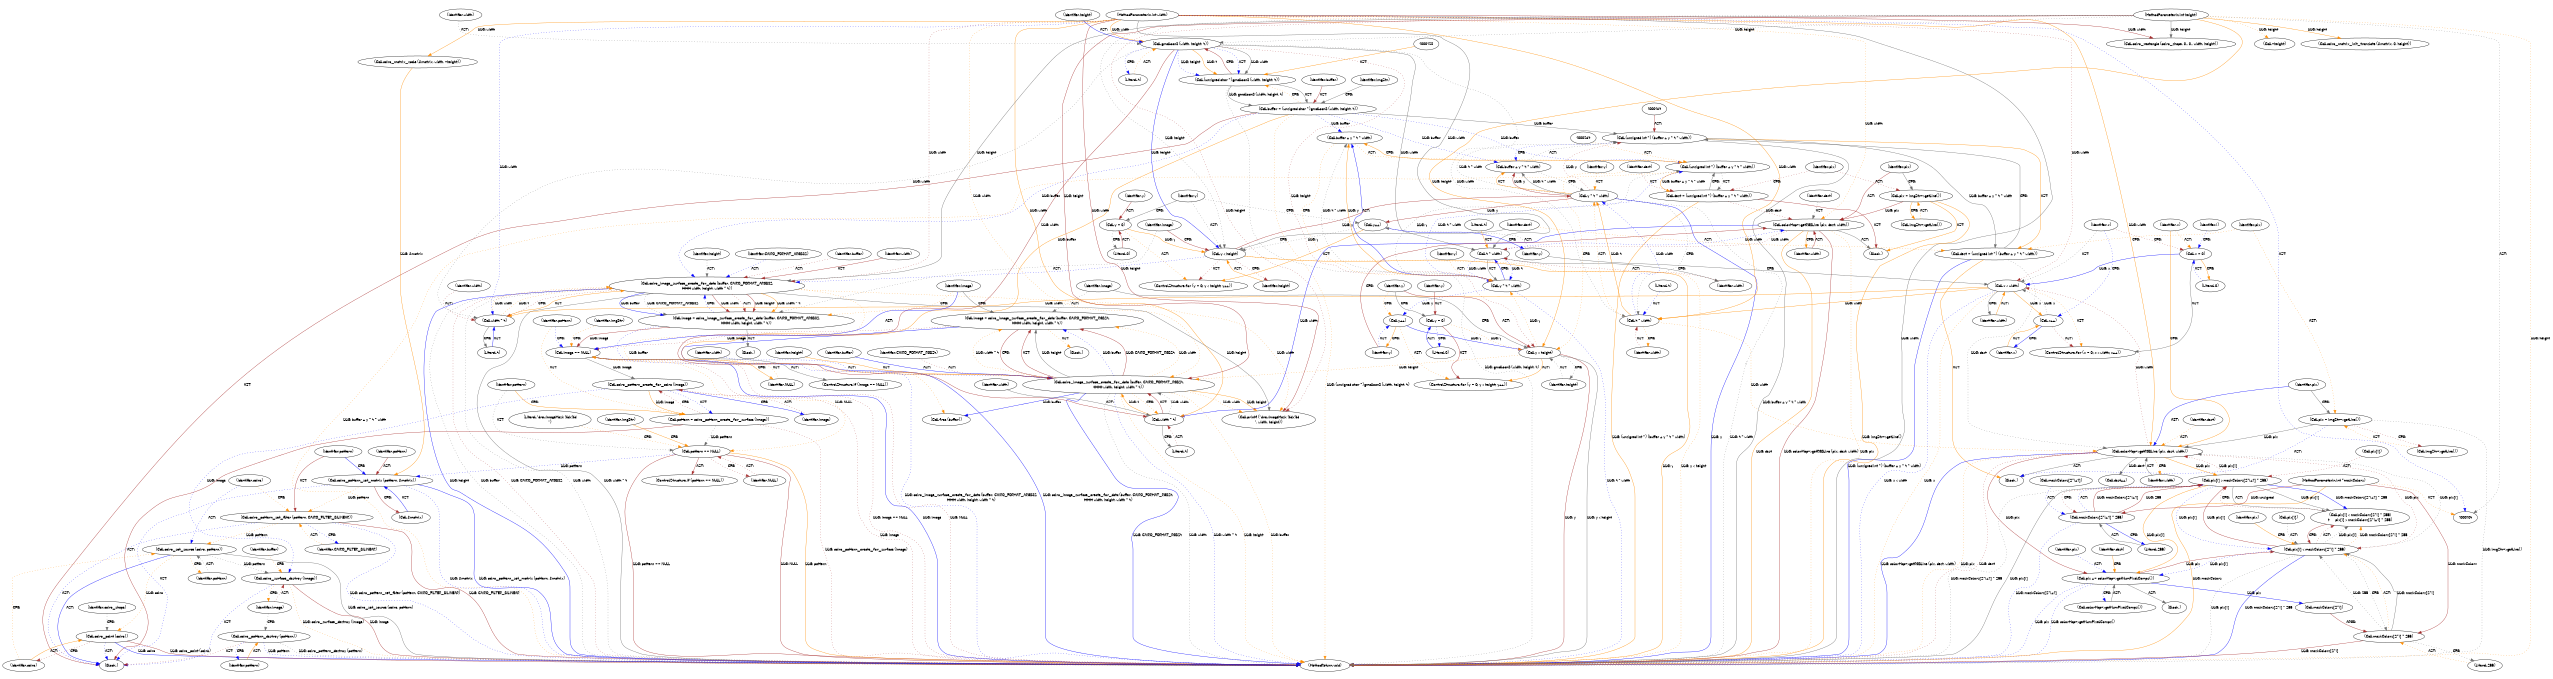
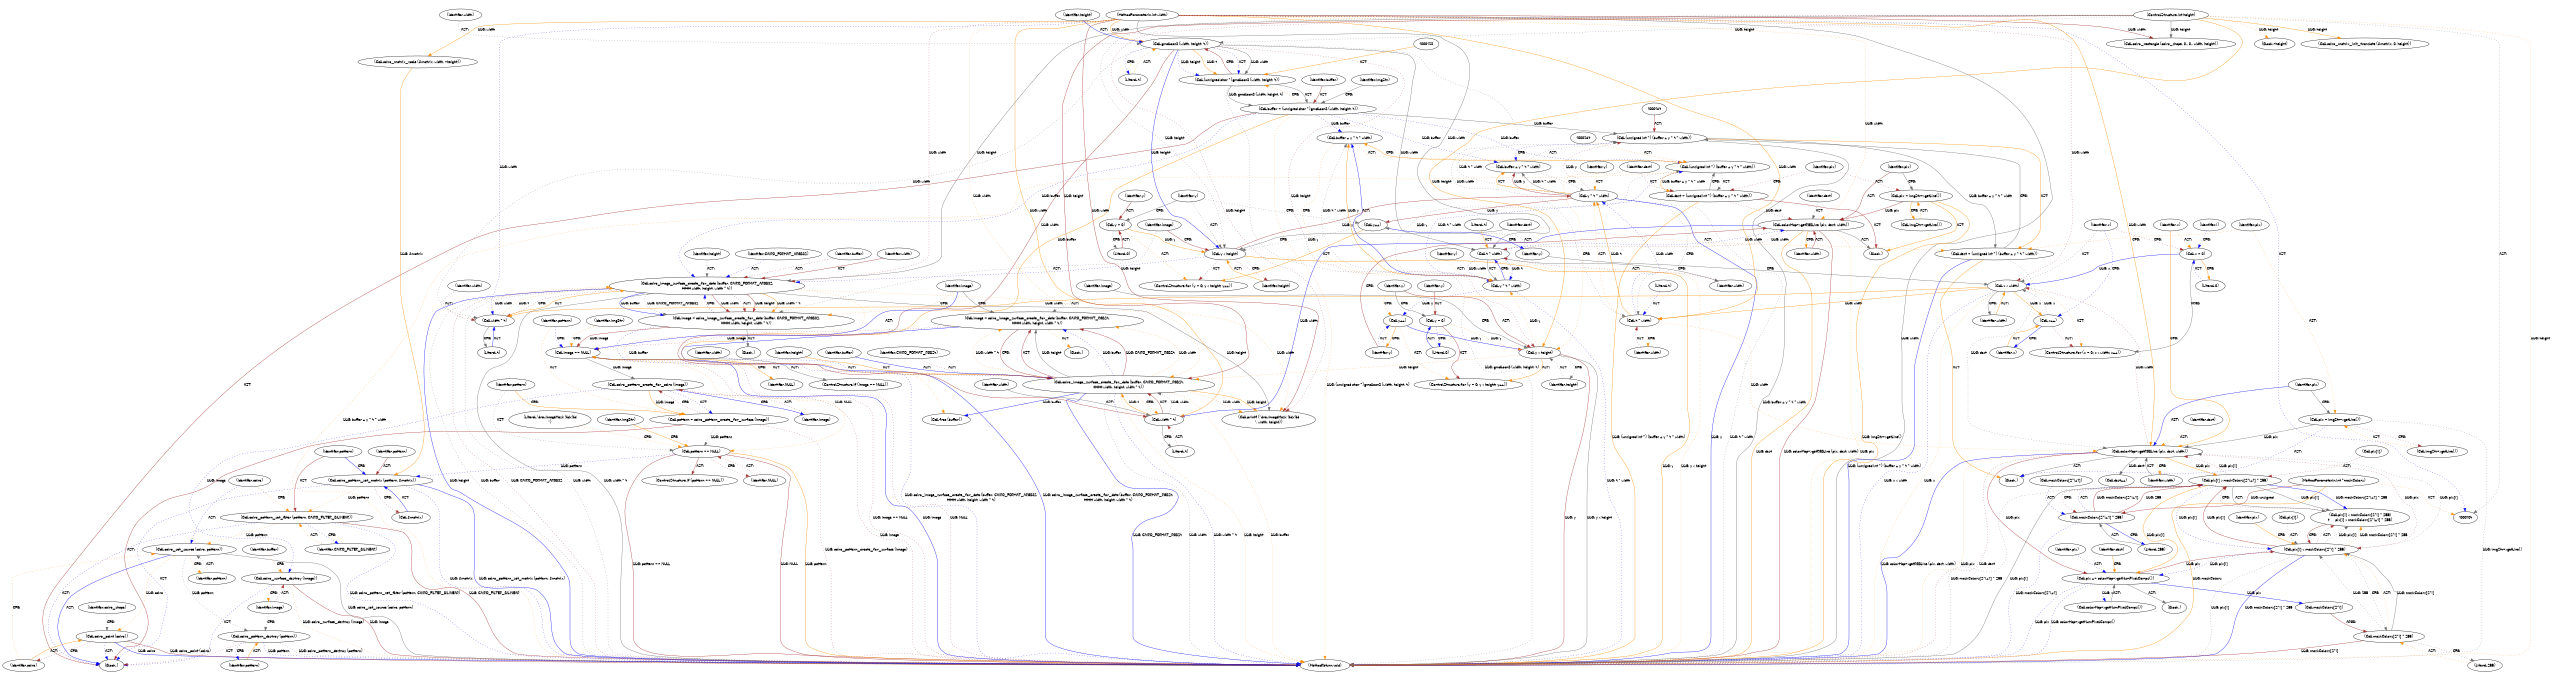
(2171, 15) -> (2171, 15)
(2275, 44) -> (2275, 44)
(2196, 303) -> (2196, 303)
(383, 501) -> (383, 501)
(2445, 542) -> none
(236, 564) -> (199, 602)
(2108, 593) -> (2108, 593)
